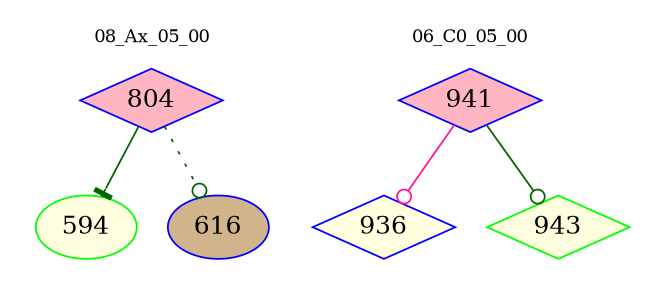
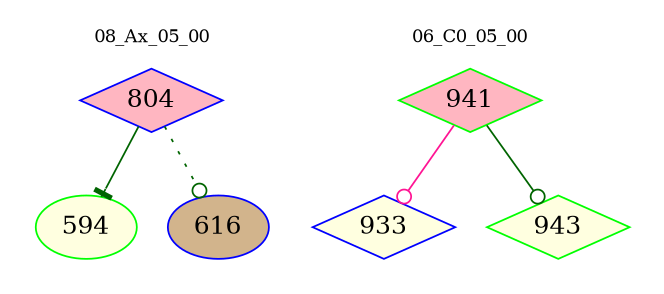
(470, 100) -> (470, 100)
(384, 227) -> (384, 227)
